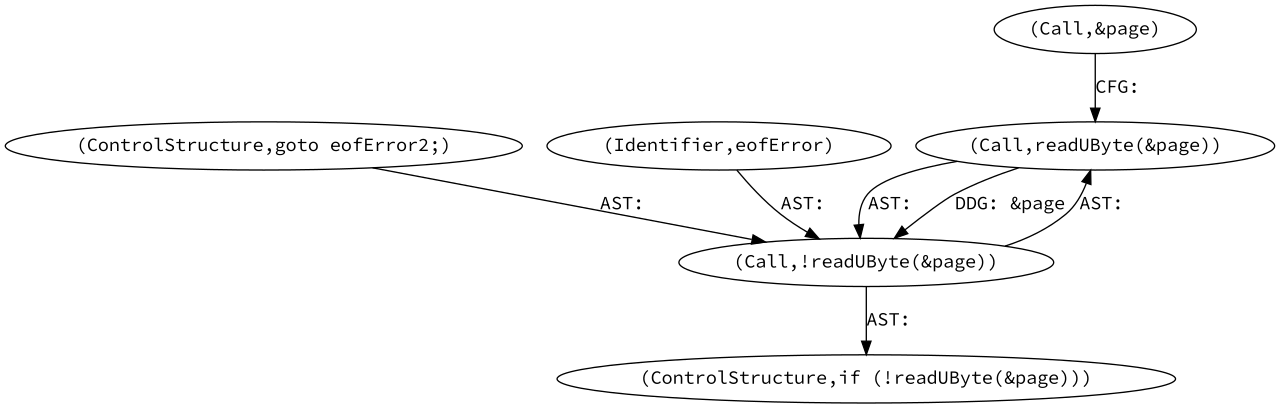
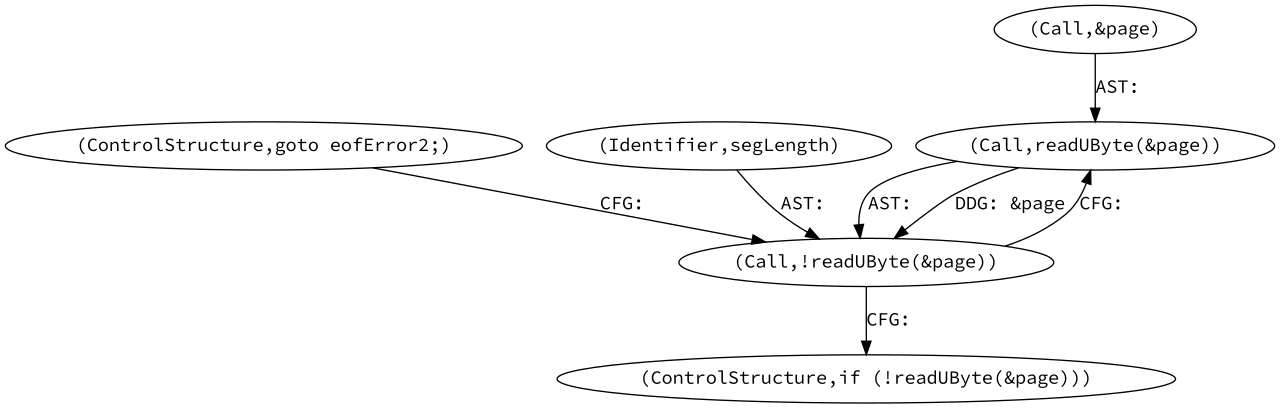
(1123, 88) -> (1123, 88)
(719, 146) -> (719, 146)
(628, 204) -> (628, 204)
(1107, 204) -> (1107, 204)
(894, 321) -> (894, 321)
